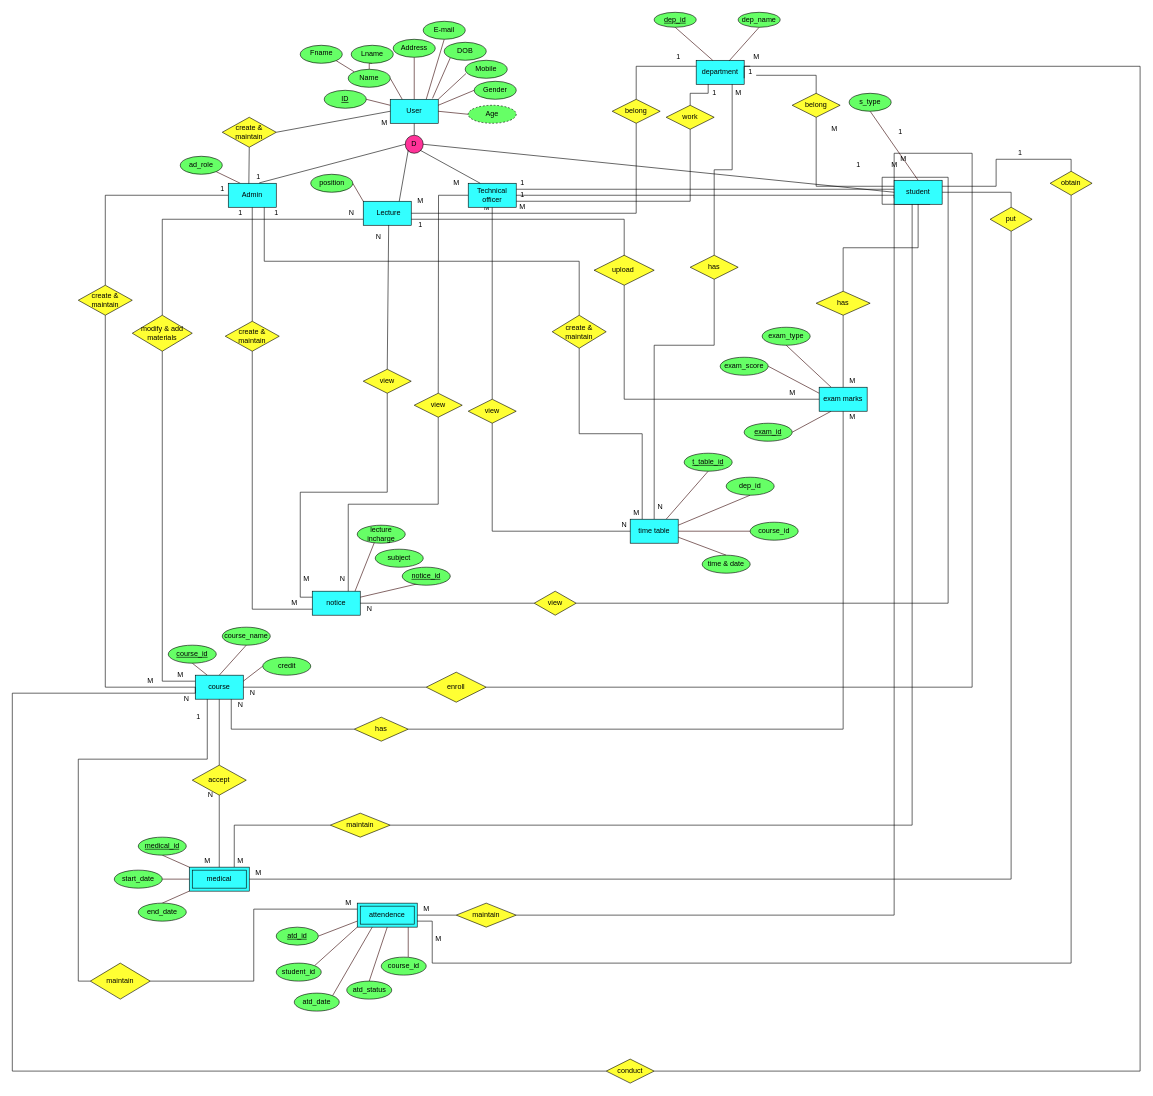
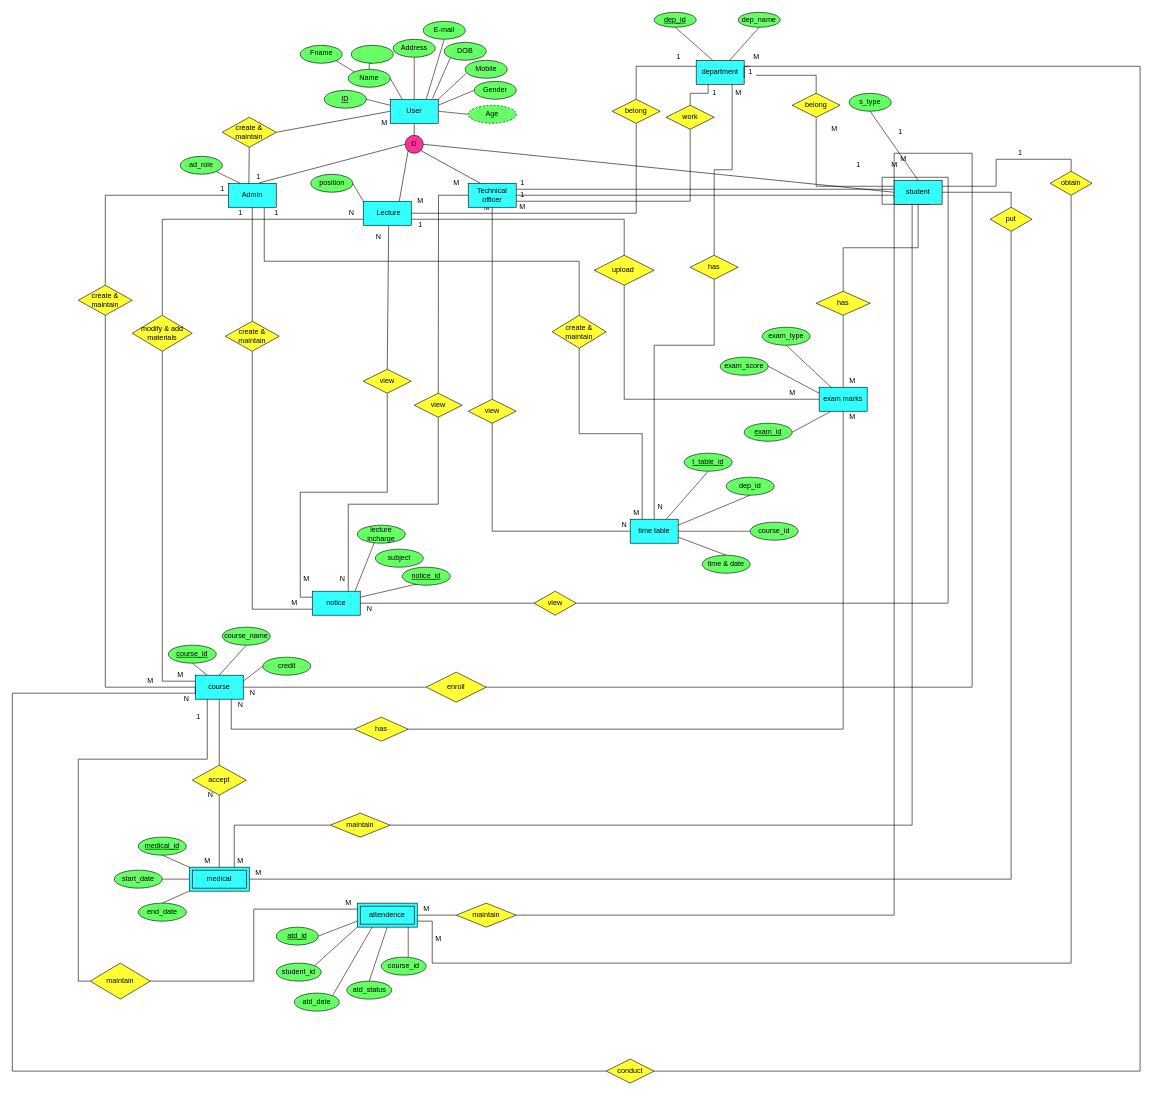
(372, 54) -> none
